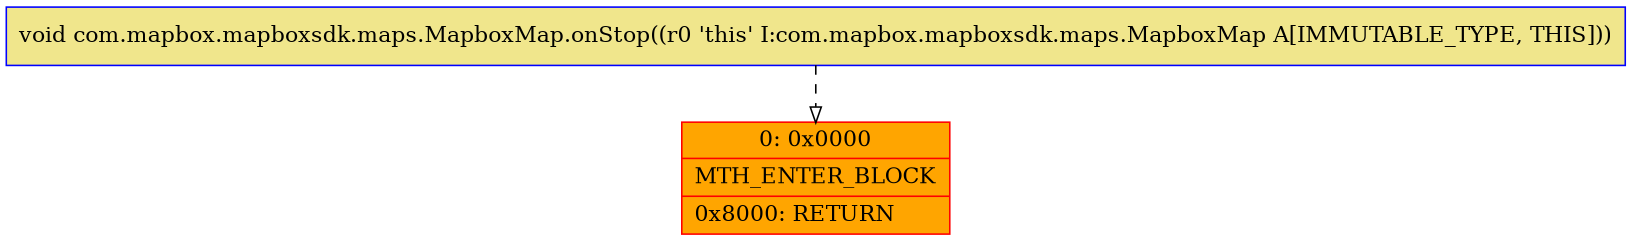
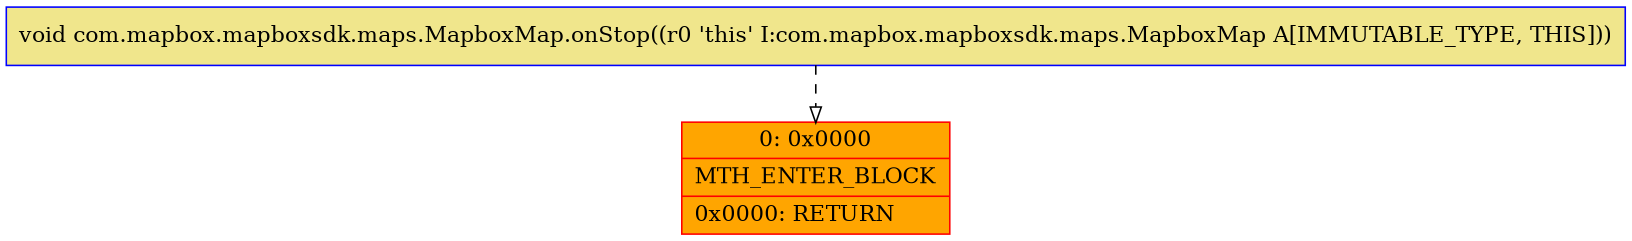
(806, 214) -> (806, 214)
